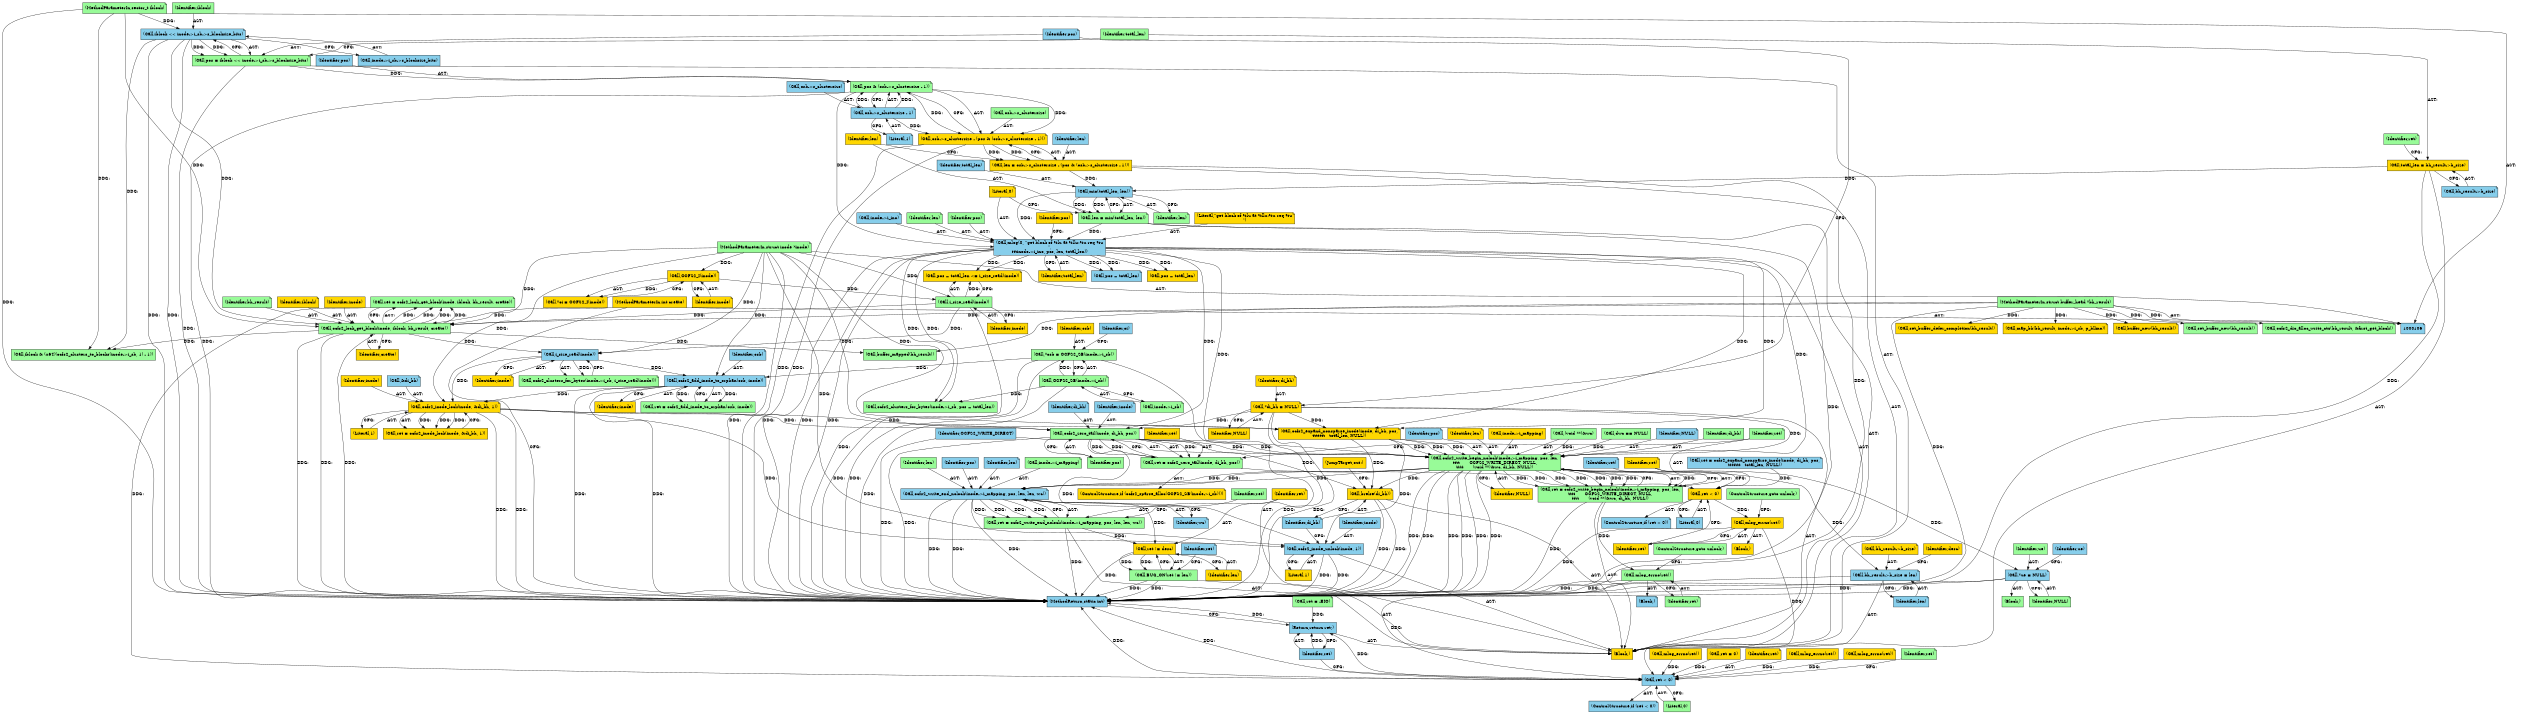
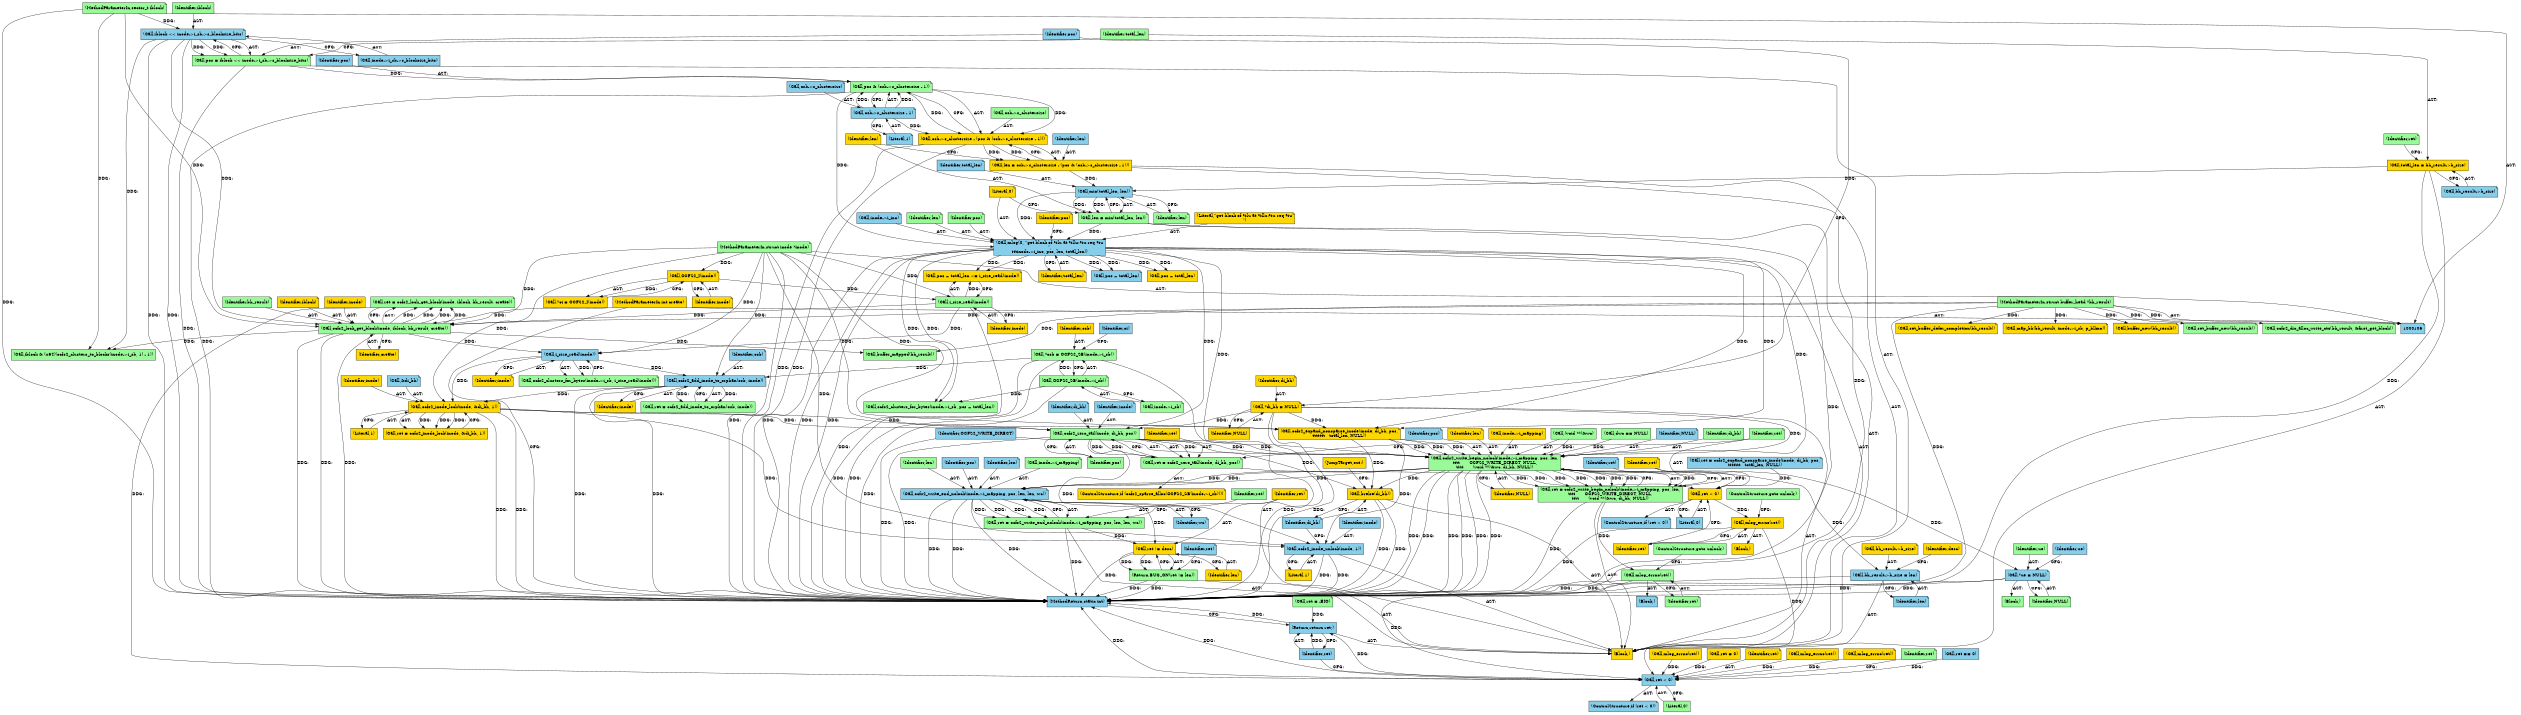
(1163, 575) -> (1163, 575)
none -> (1961, 654)
